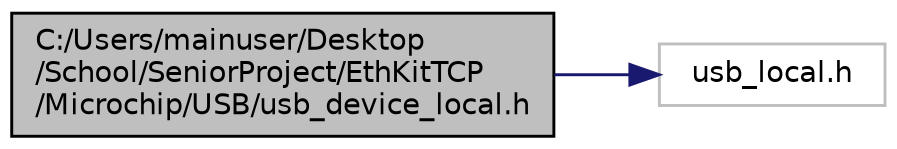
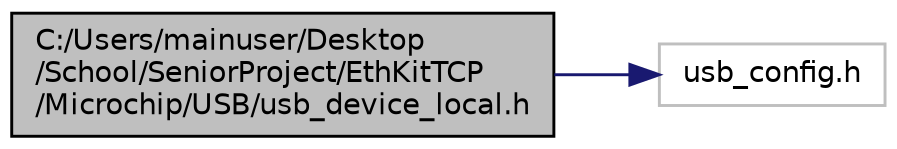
(772, 75) -> (772, 75)
